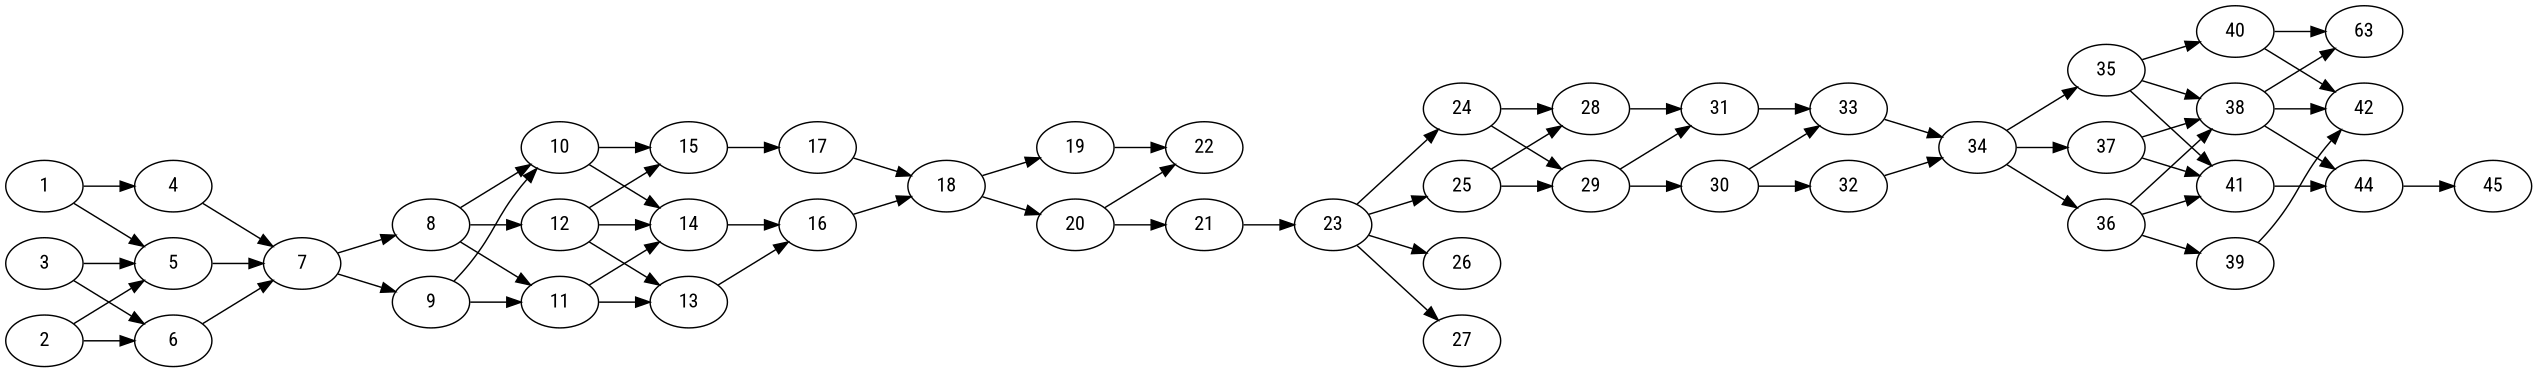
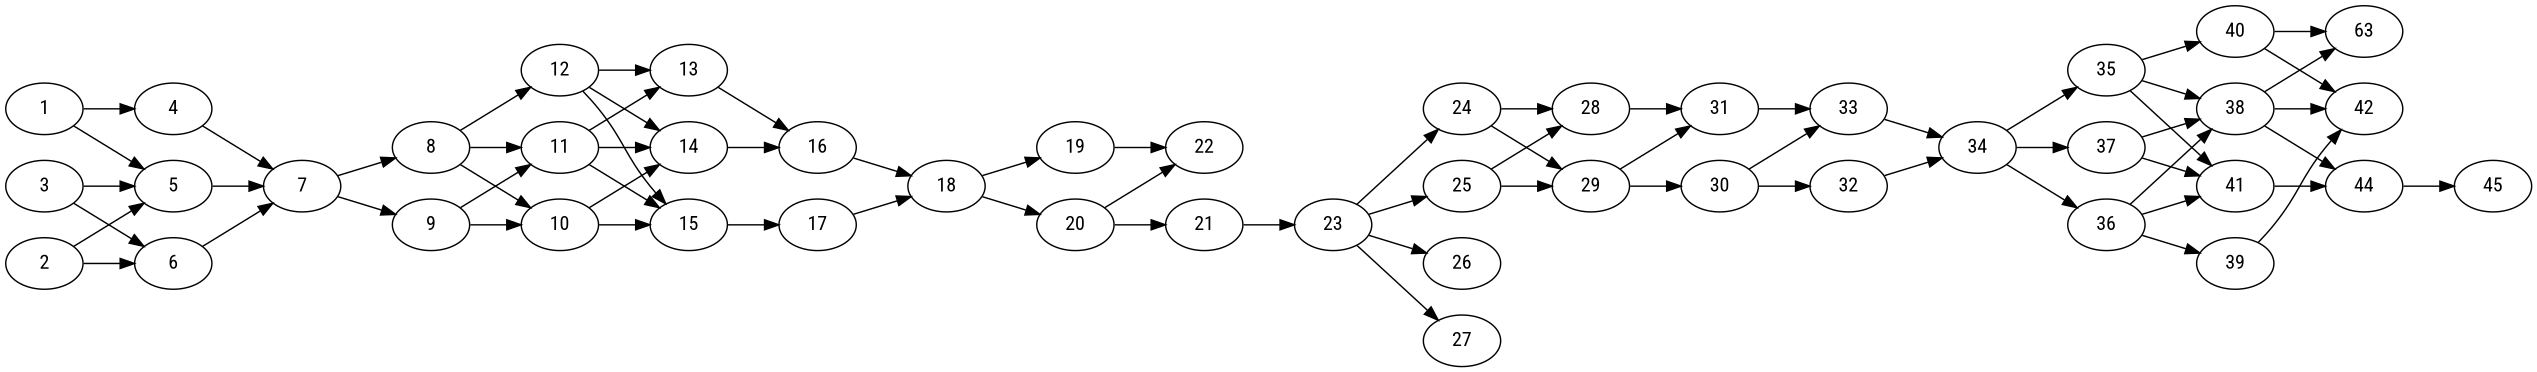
none -> (615, 181)
